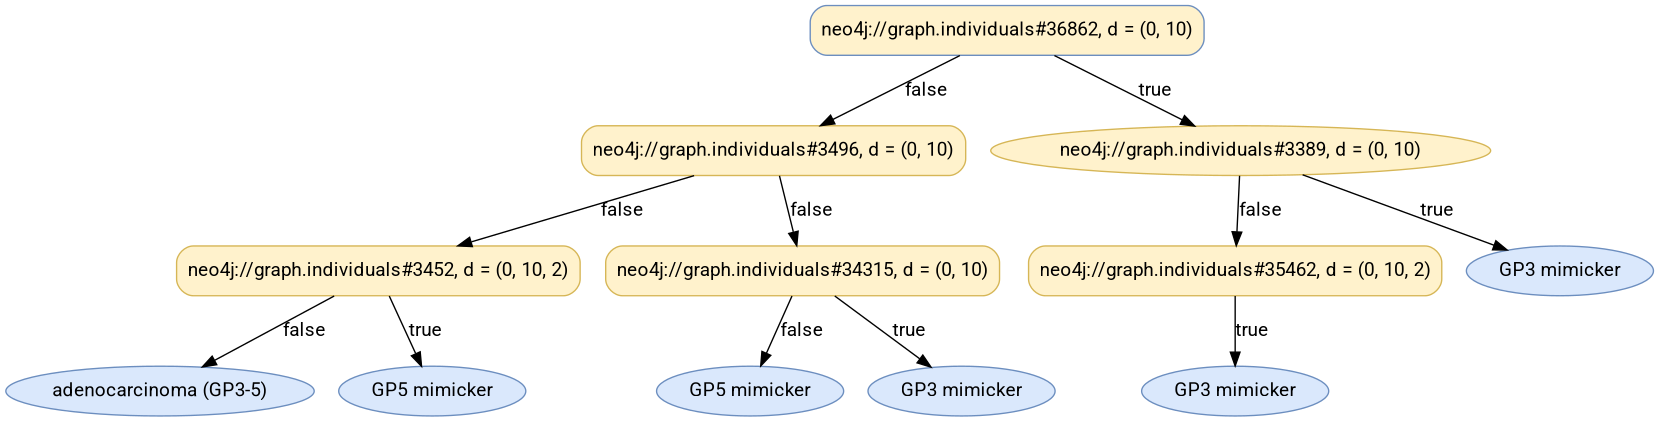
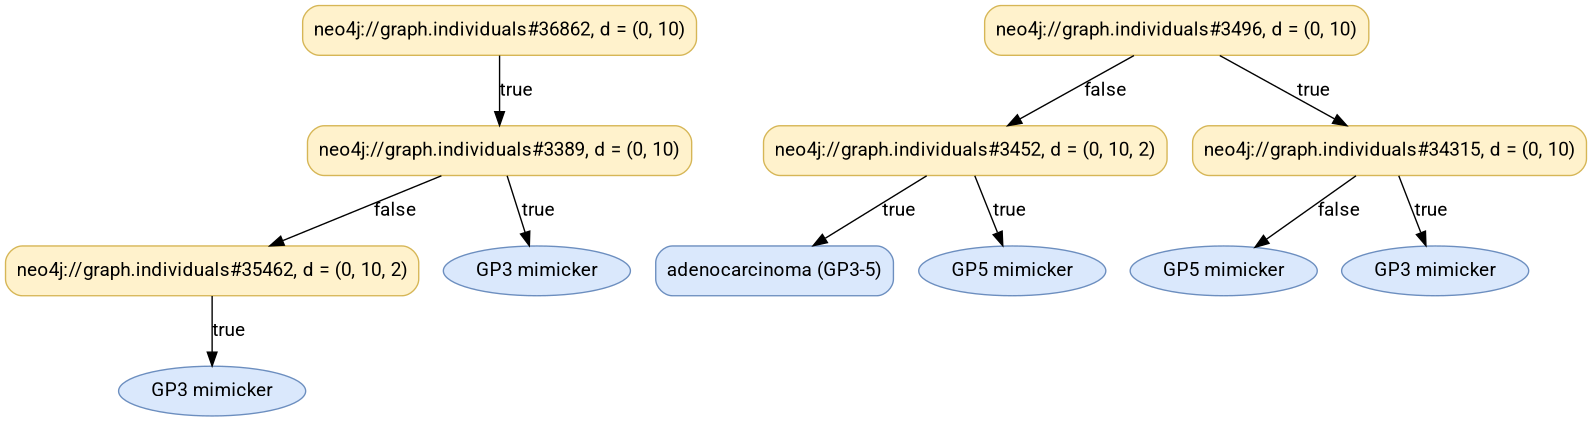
(1007, 30) -> (500, 30)
(896, 88) -> none
(1241, 151) -> (500, 151)
(812, 211) -> (1314, 91)
(304, 331) -> (900, 211)
(160, 391) -> (775, 271)
